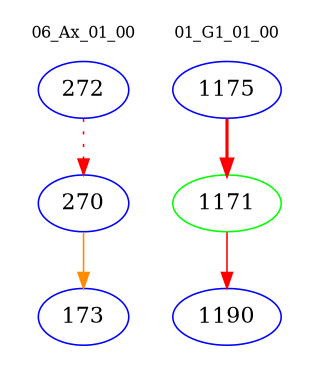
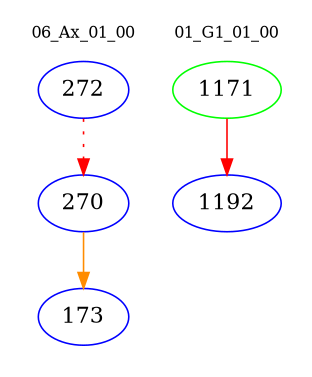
(227, 90) -> none
(227, 317) -> (227, 203)
